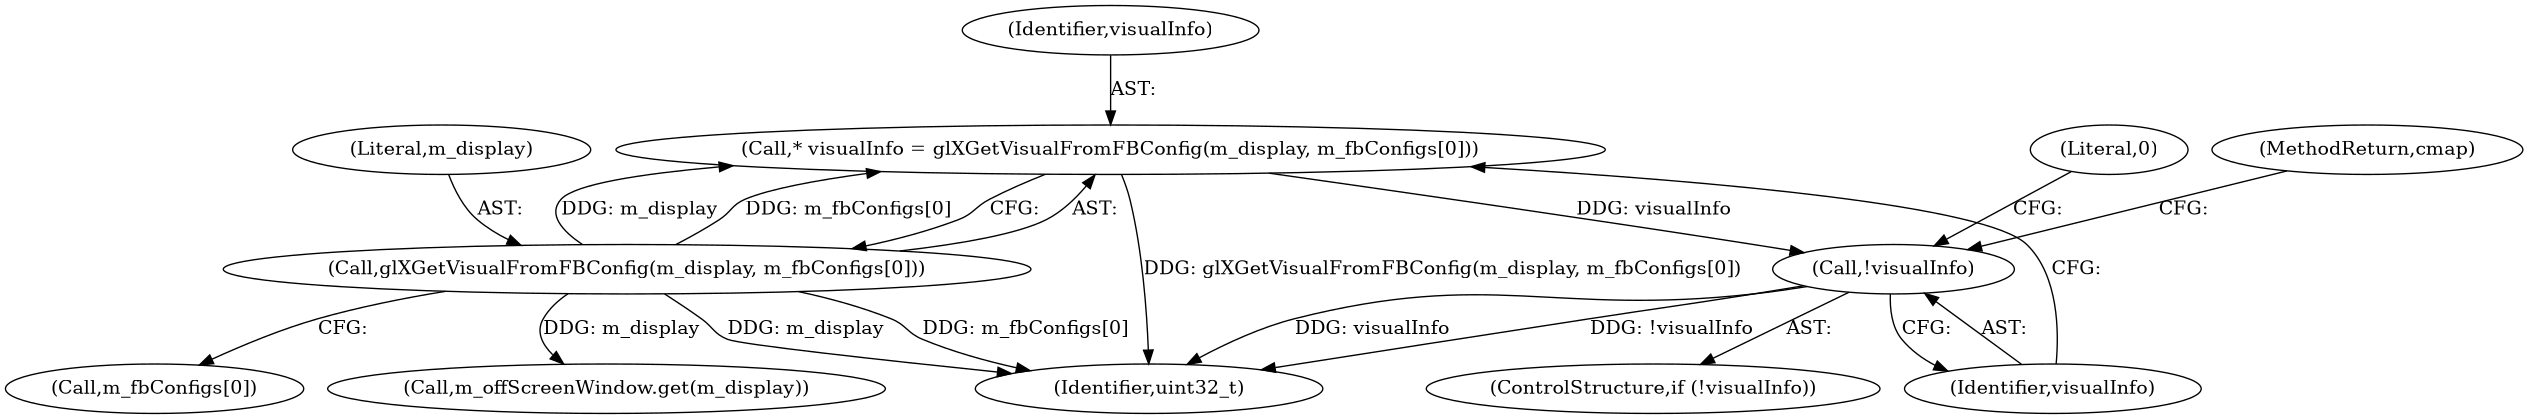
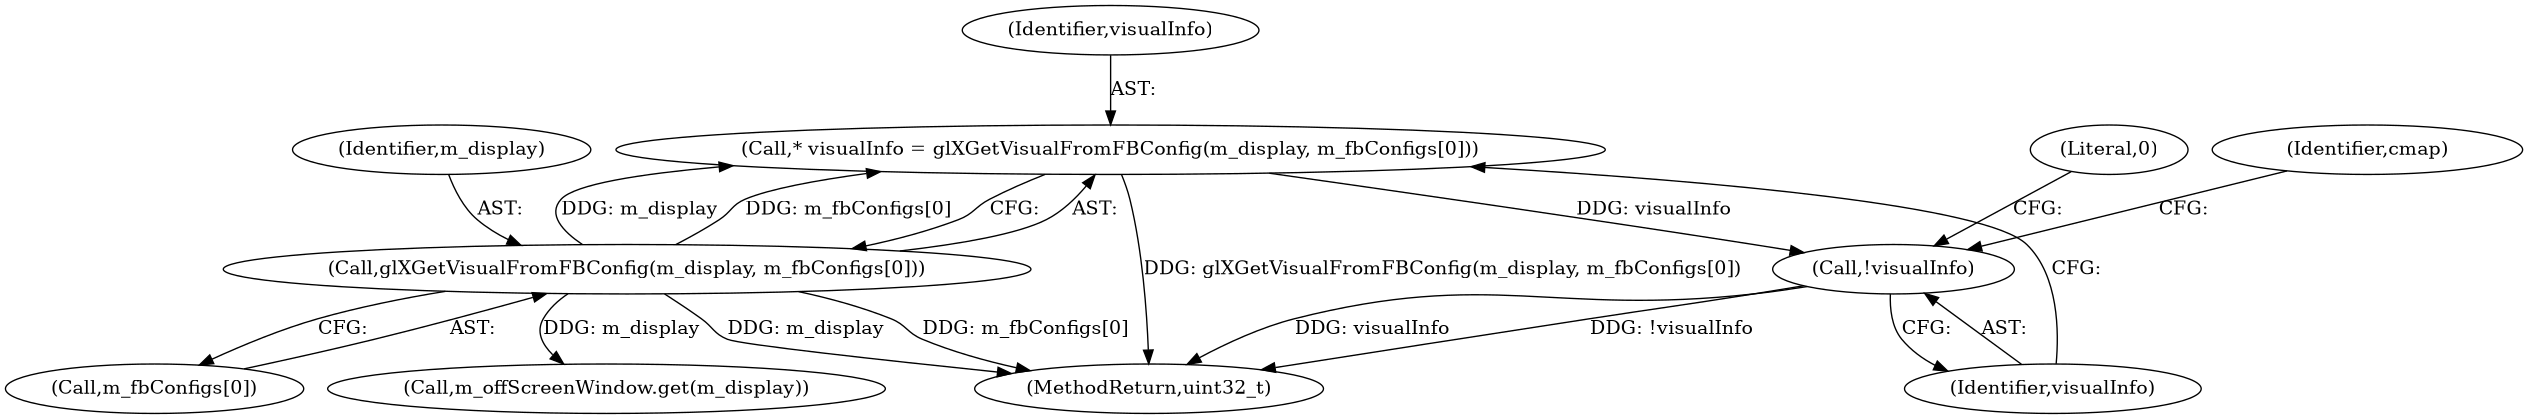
(442, 150) -> (442, 150)
(2367, 150) -> (2367, 150)
none -> (389, 336)
(1149, 389) -> (1149, 389)
(1653, 389) -> none
